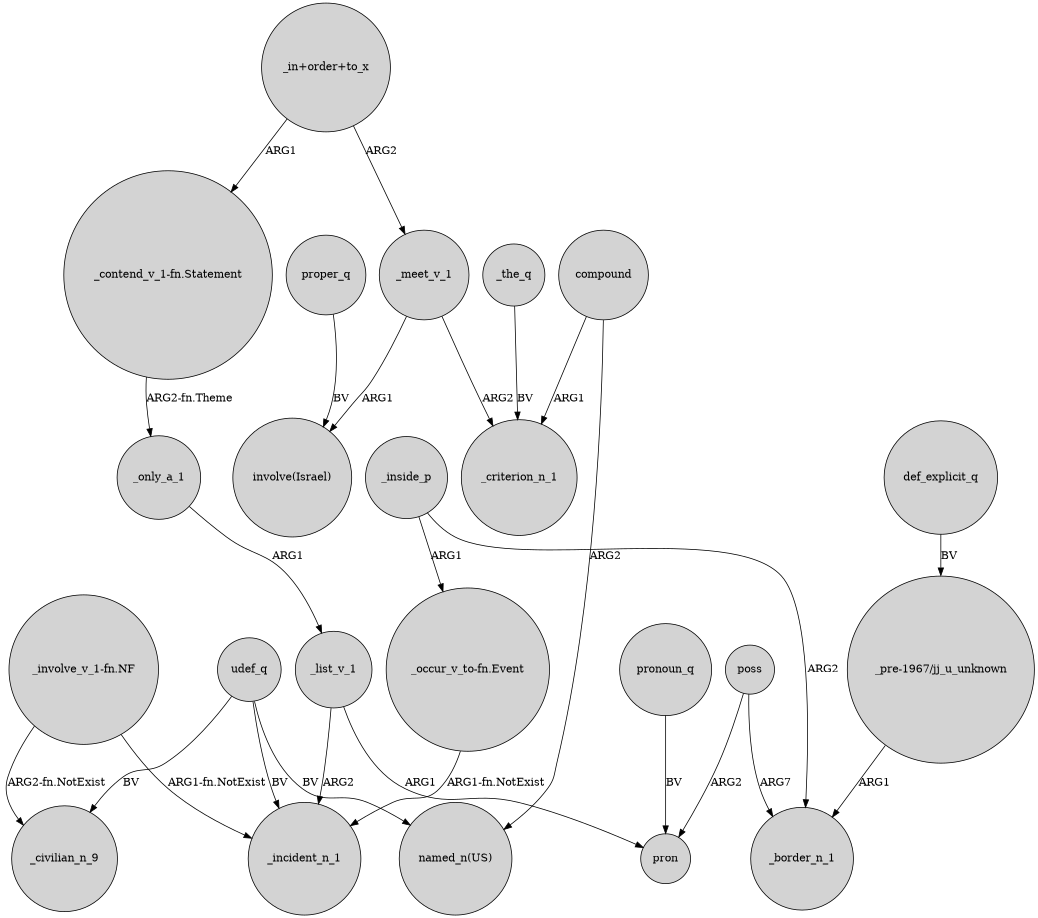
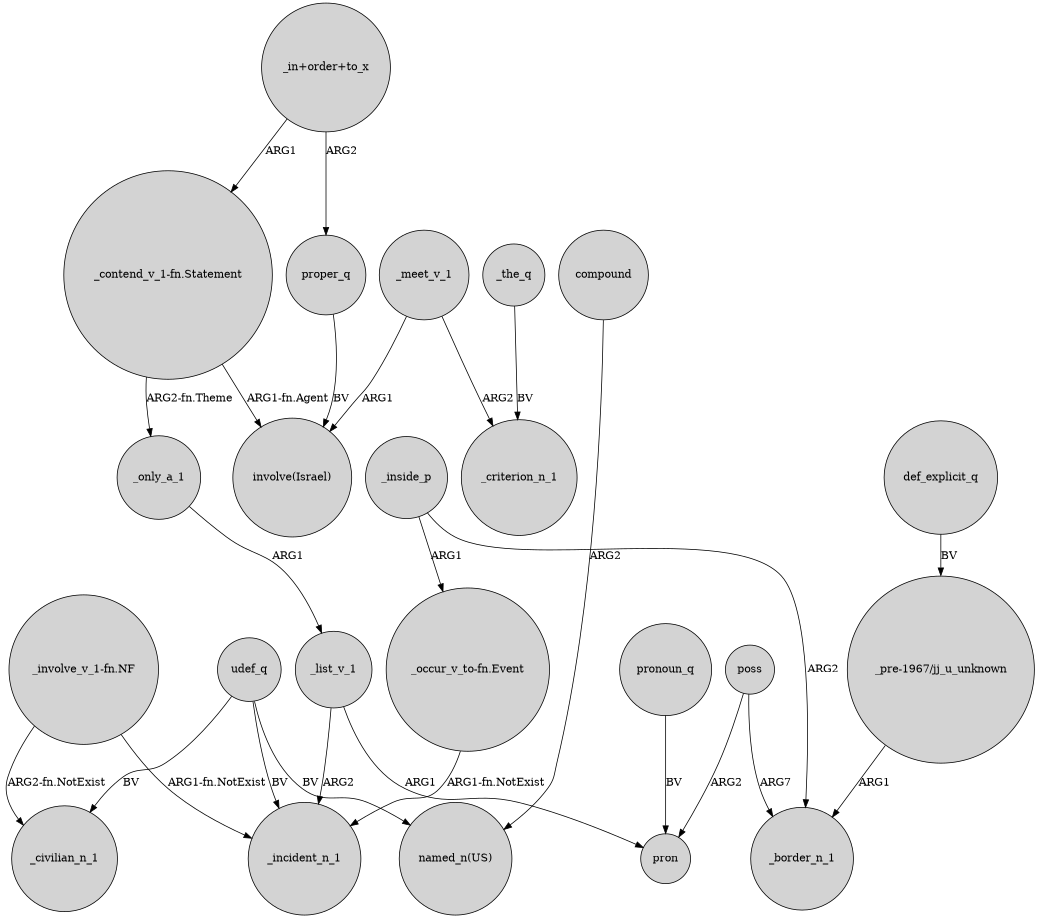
(378, 177) -> (326, 180)
(565, 367) -> none
none -> (239, 392)
(65, 859) -> (65, 859)
